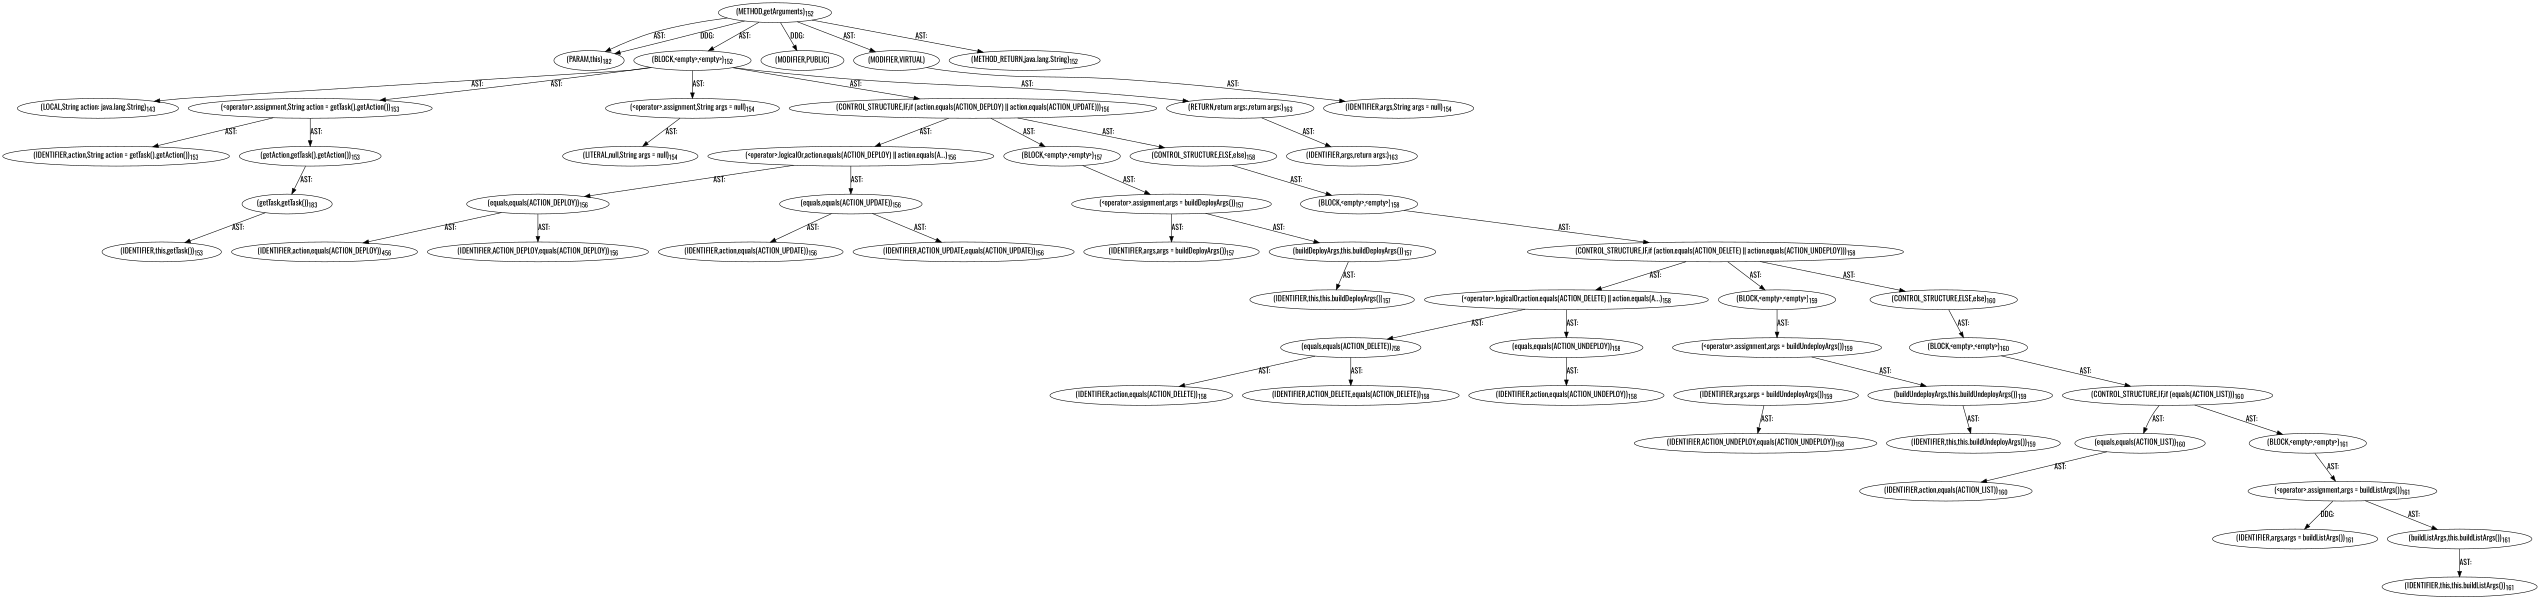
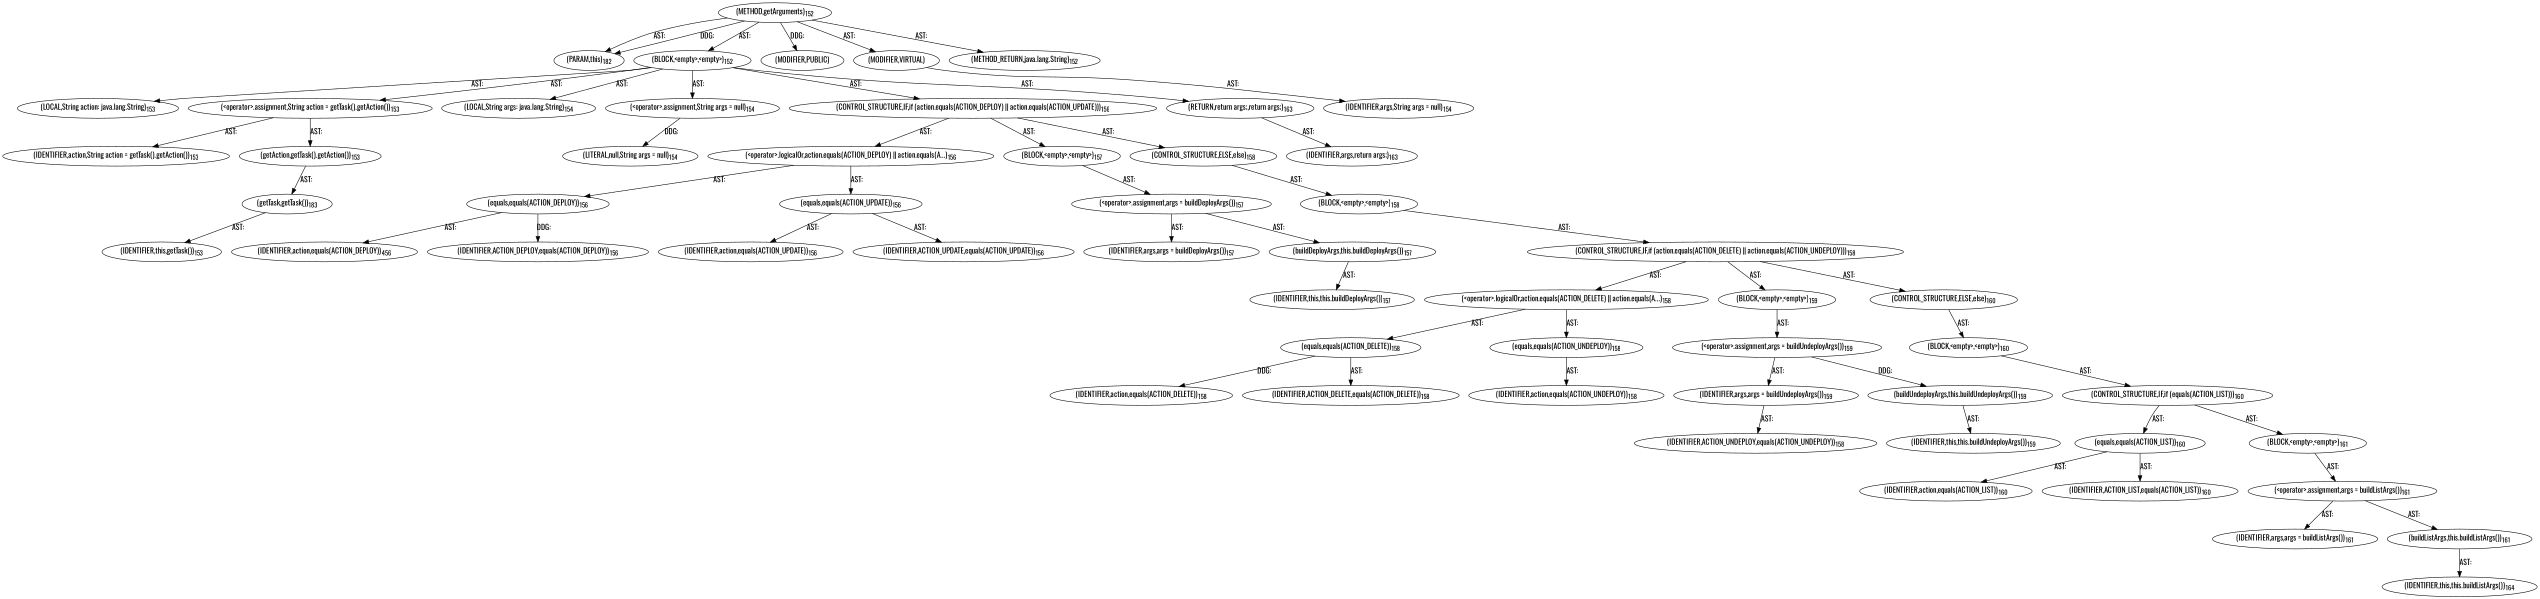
(151, 108) -> (151, 108)
none -> (519, 108)
(672, 132) -> (672, 132)
(545, 228) -> (545, 228)
(1396, 347) -> (1396, 347)
none -> (1772, 369)
(1265, 372) -> (1265, 372)
(1886, 372) -> (1886, 372)
none -> (2140, 491)
(2328, 515) -> (2328, 515)
(2510, 586) -> (2510, 586)
